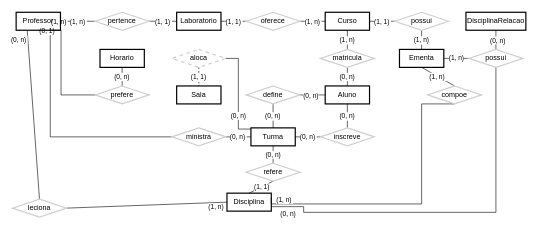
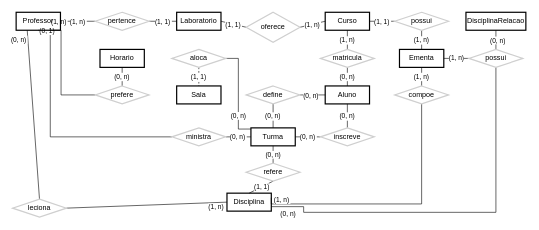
(273, 21) -> (273, 27)
(199, 59) -> (199, 59)
(455, 95) -> (422, 95)
